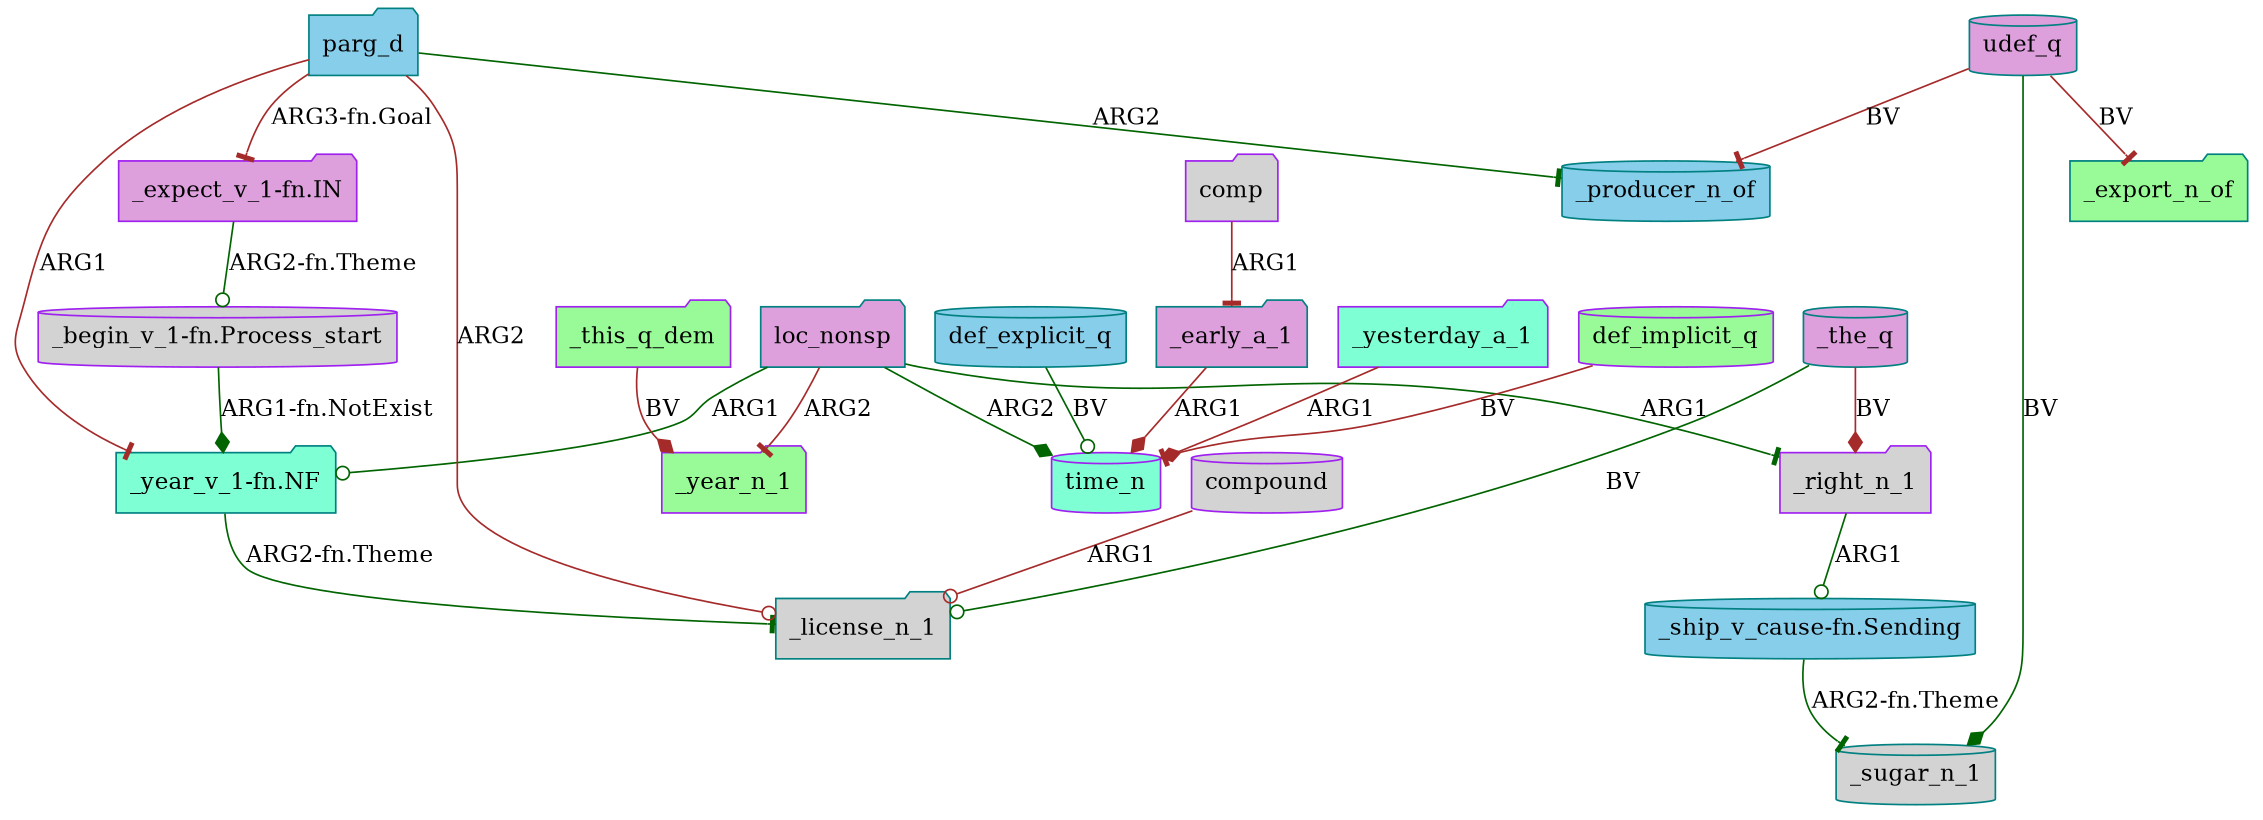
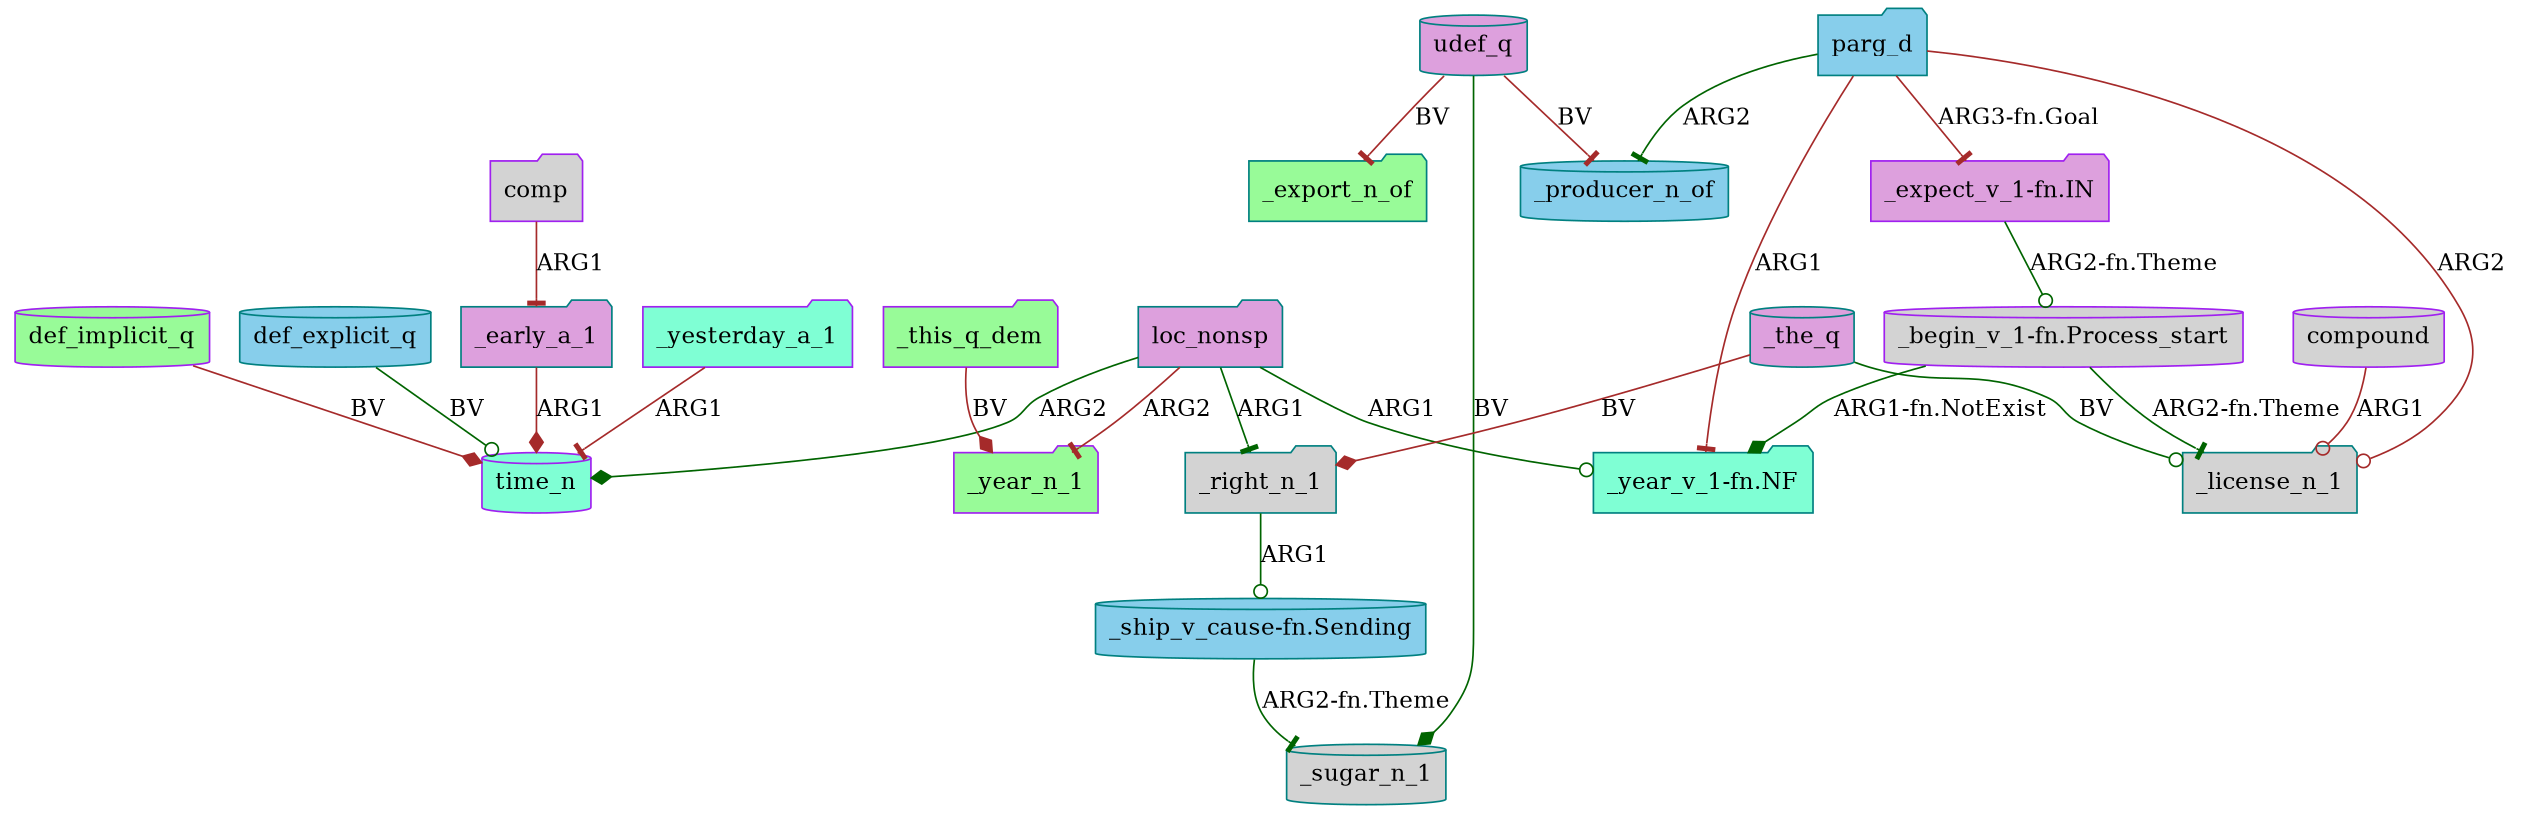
(1855, 483) -> (1261, 483)
(475, 607) -> (2139, 412)
